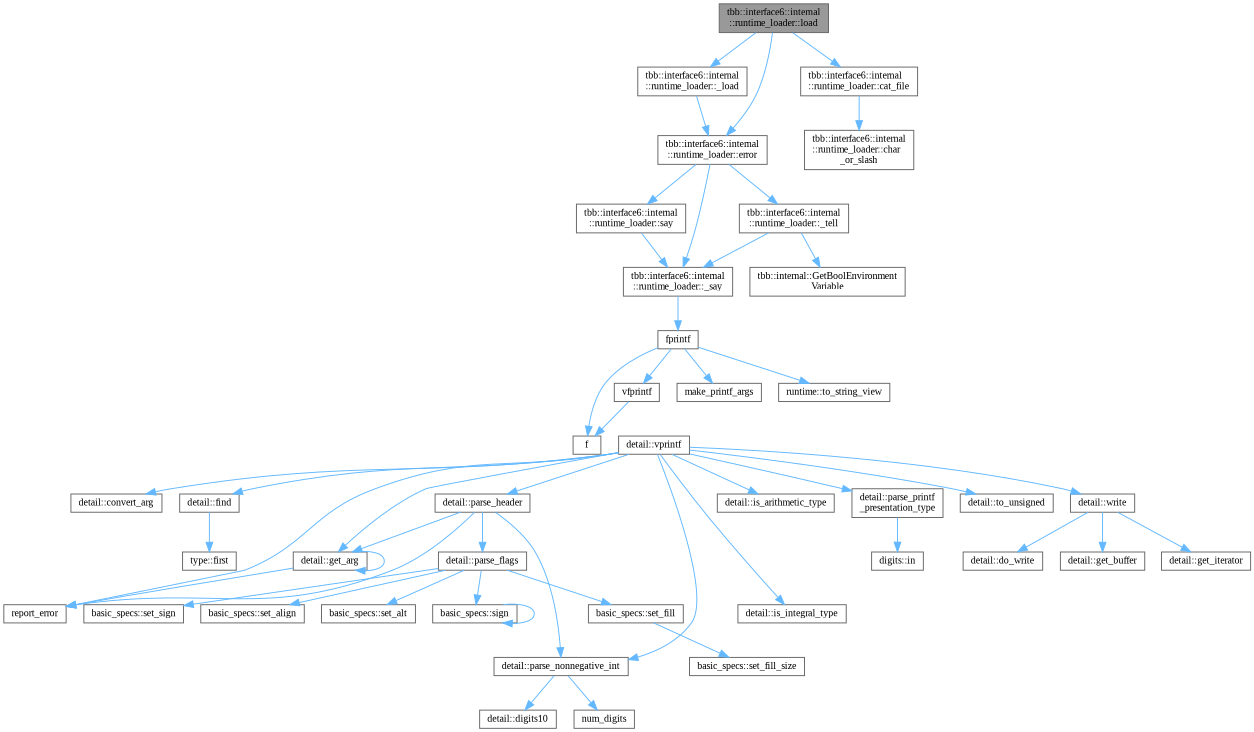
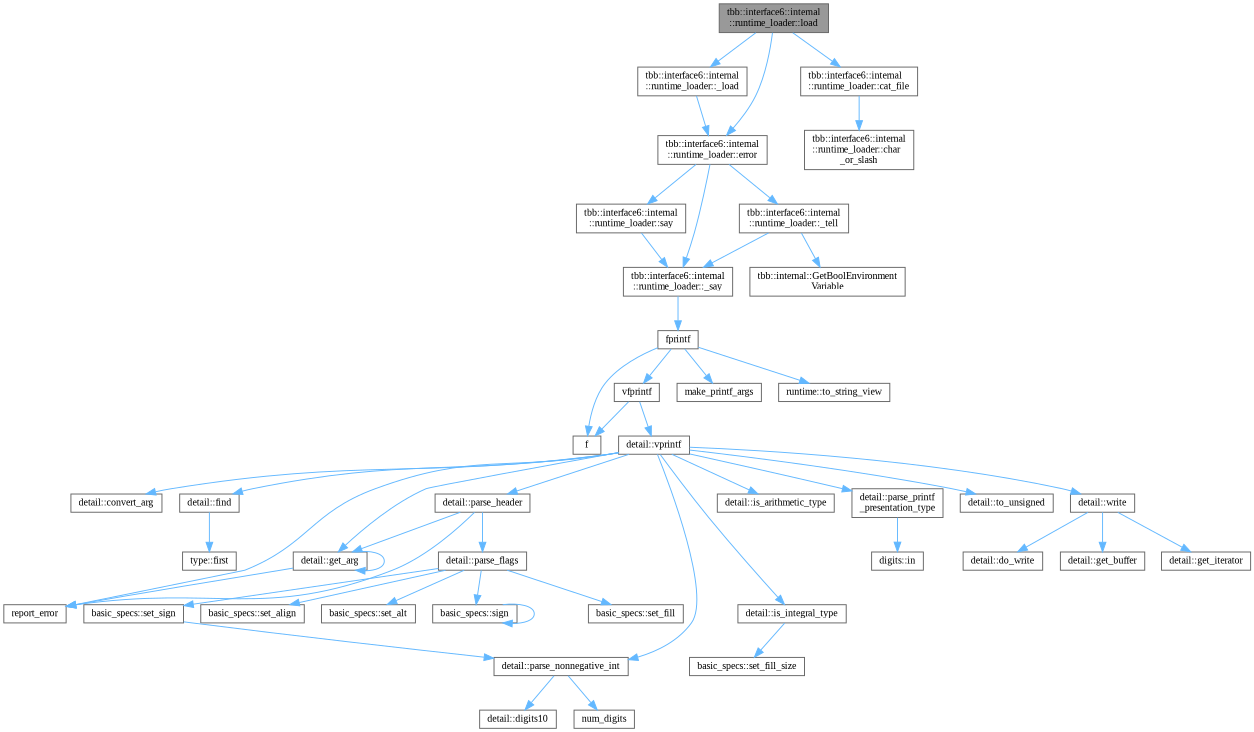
none -> (644, 414)
(544, 571) -> (334, 640)
(687, 638) -> (773, 637)
